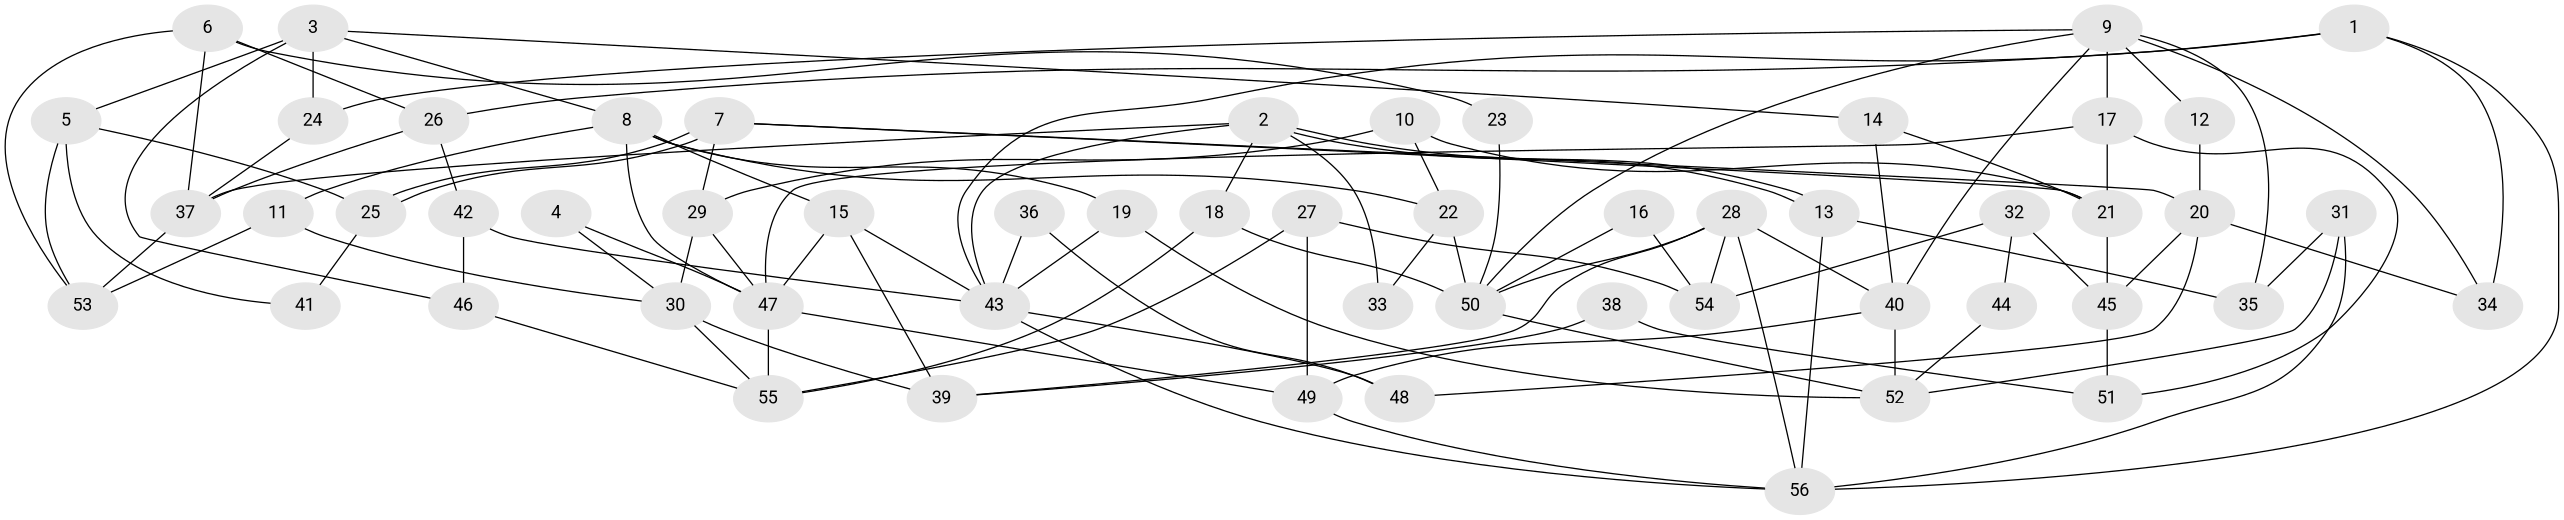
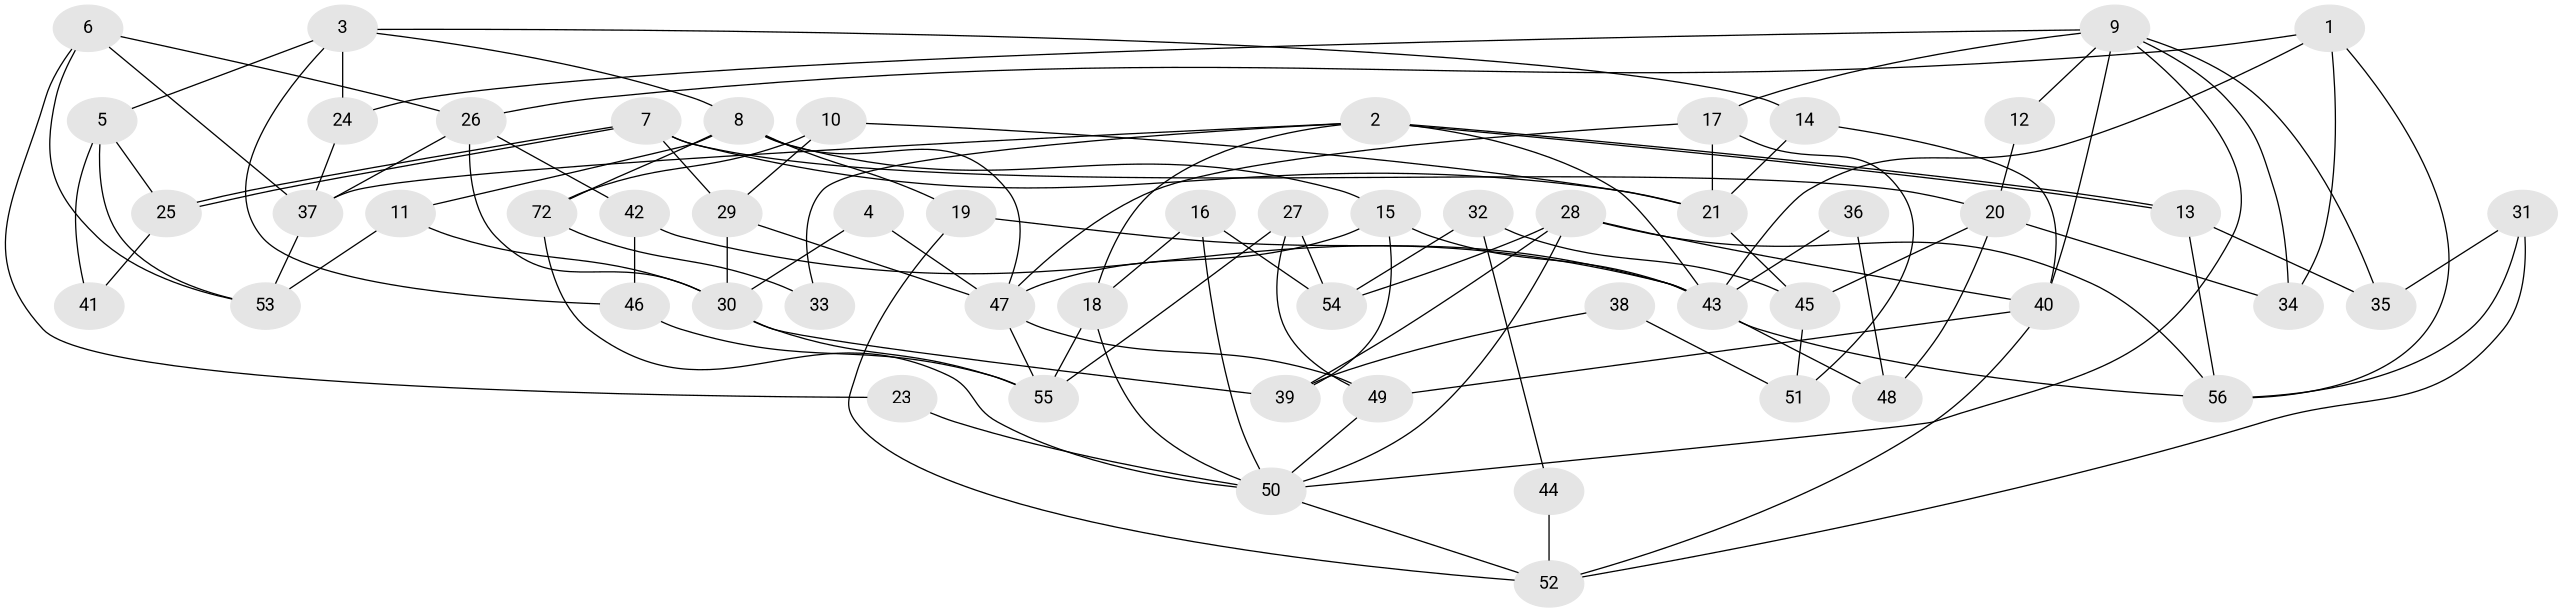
(1449, 213) -> (542, 213)
none -> (1155, 253)
none -> (538, 265)
(1547, 464) -> (1324, 445)
